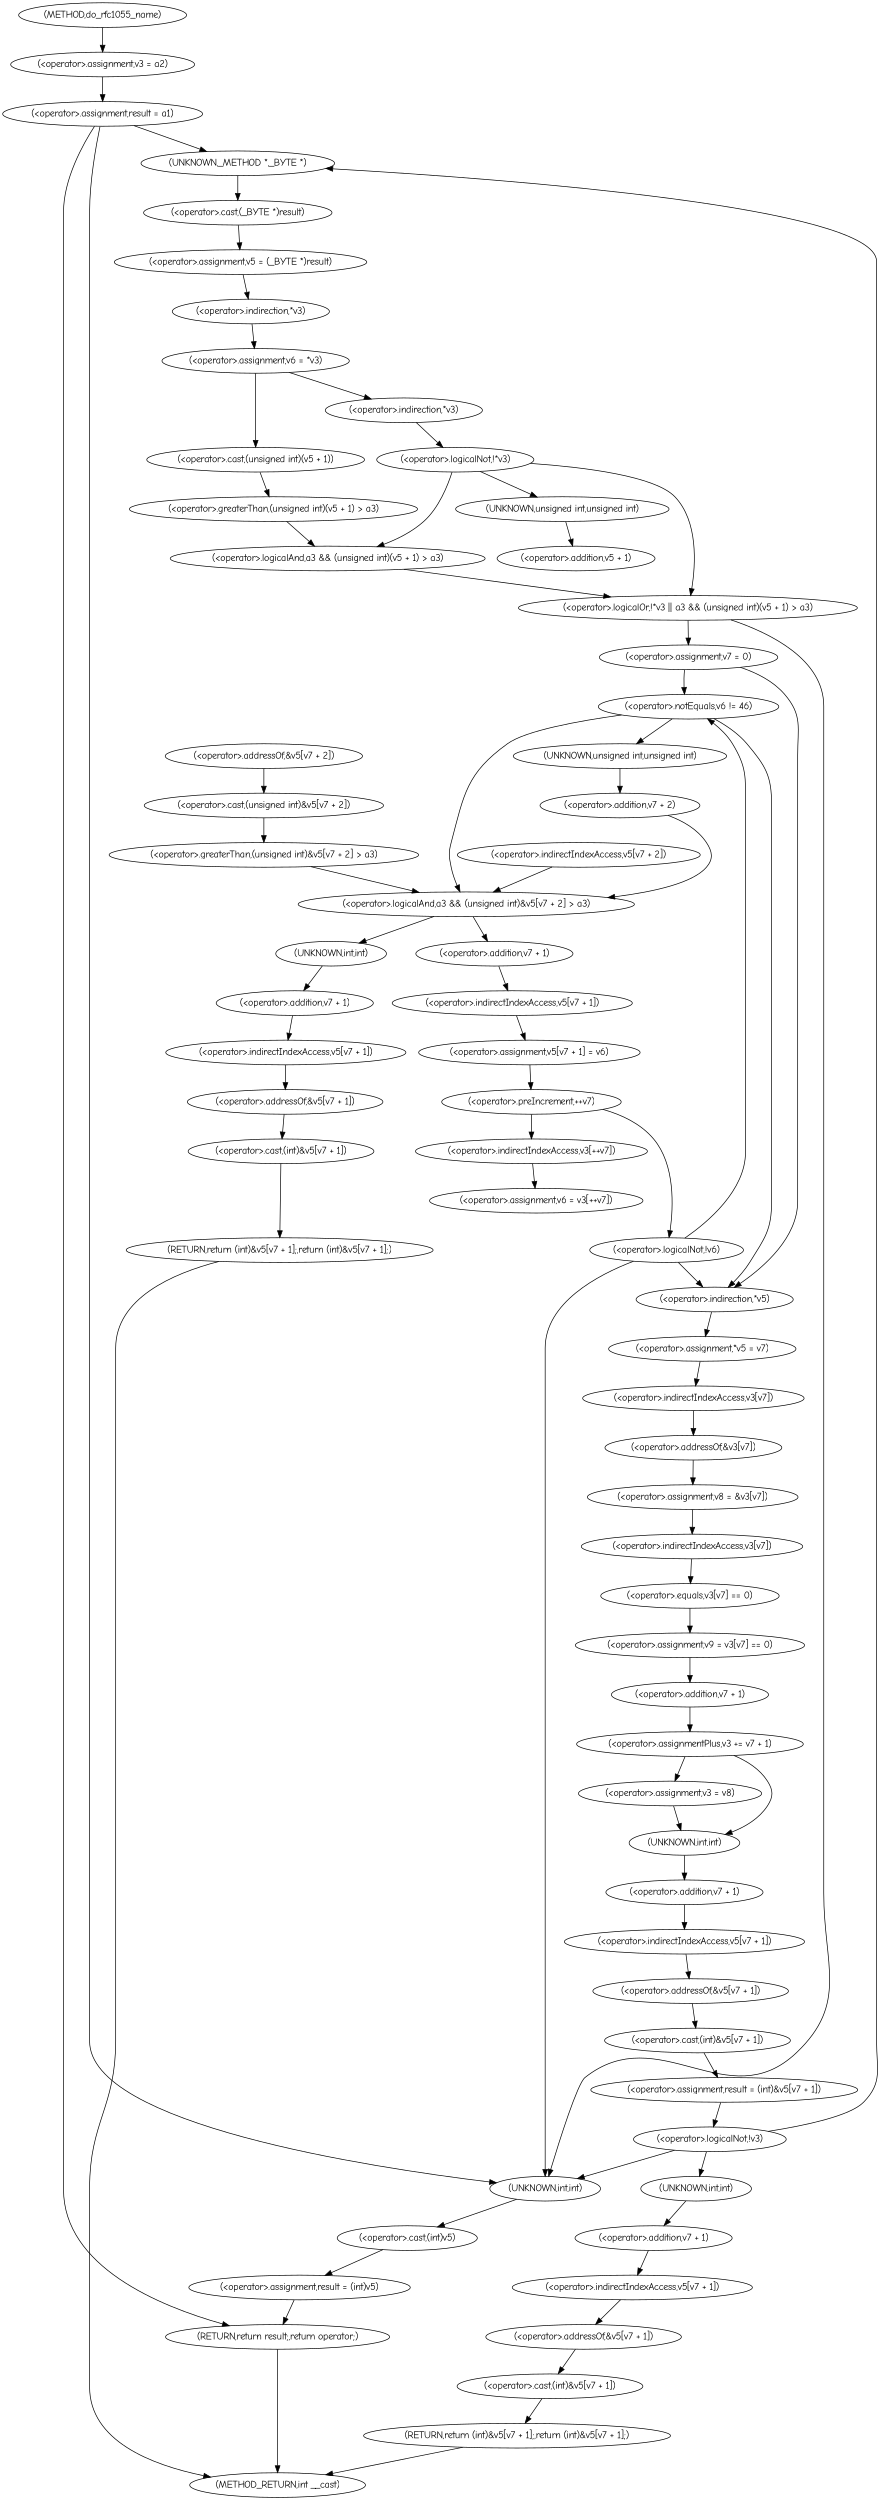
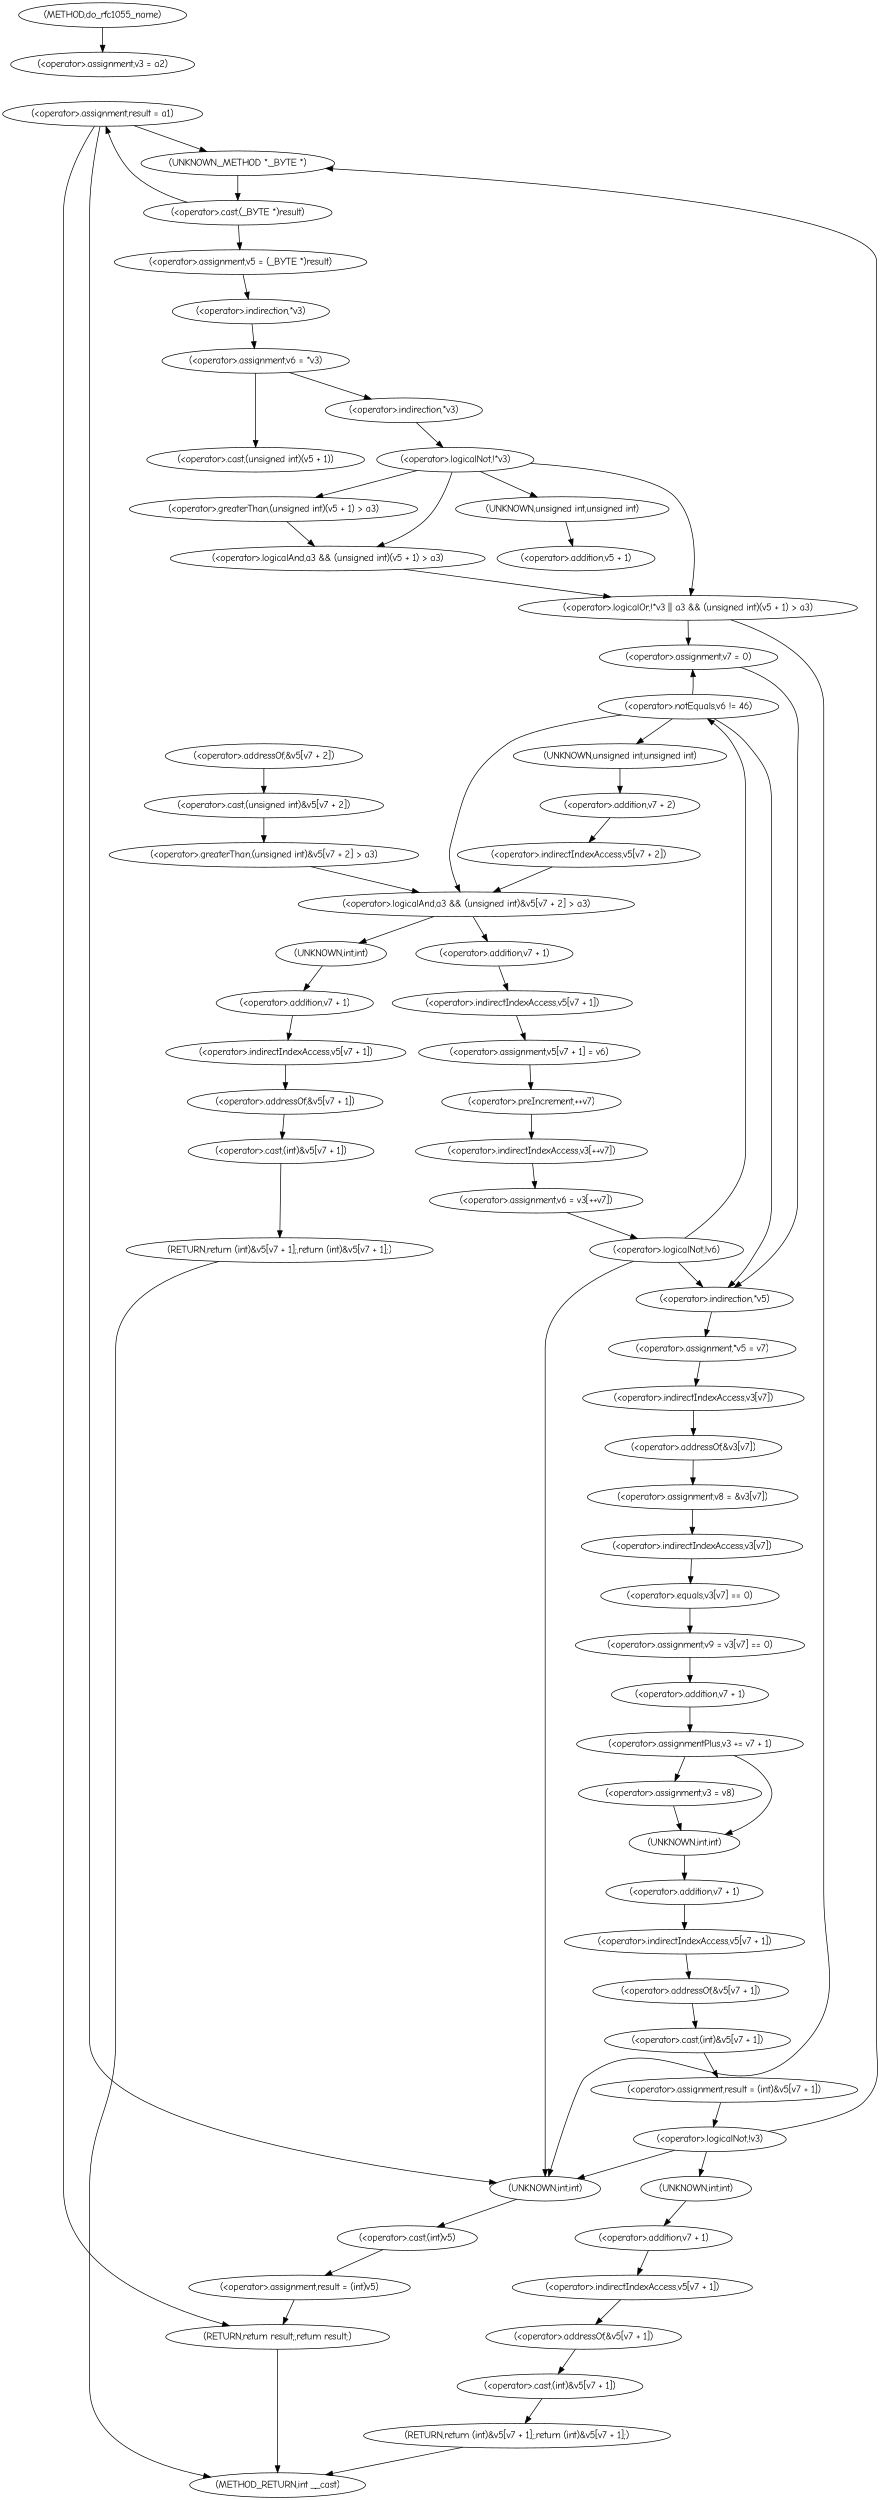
(103, 86) -> (138, 178)
(263, 481) -> (370, 483)
(684, 679) -> (693, 686)
(698, 874) -> (602, 827)
(663, 1154) -> (599, 1224)
(278, 2337) -> (278, 2337)
